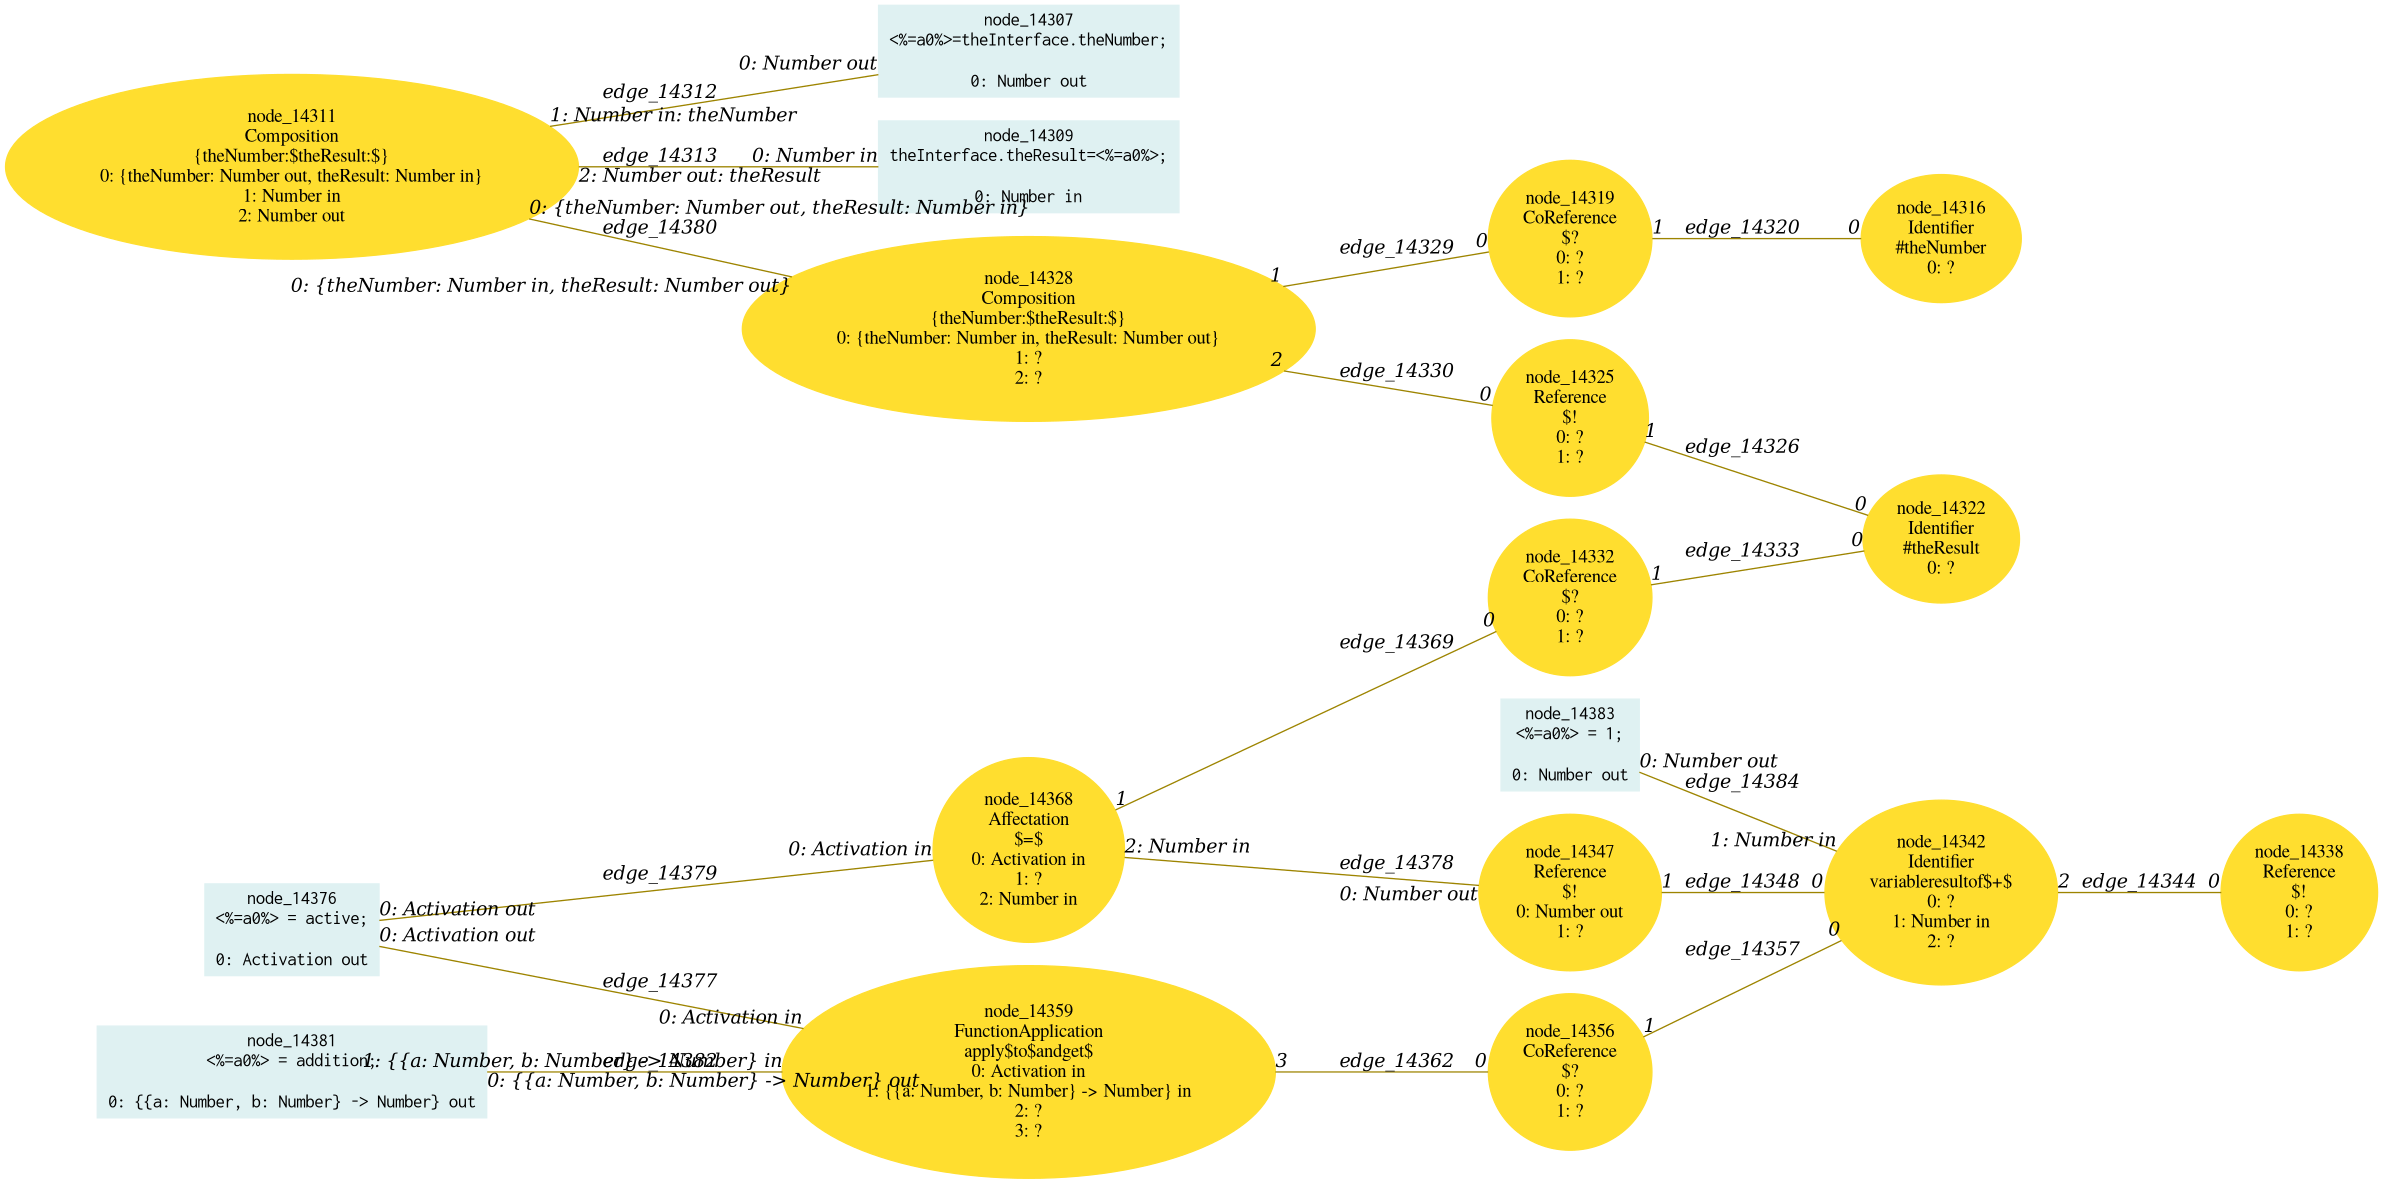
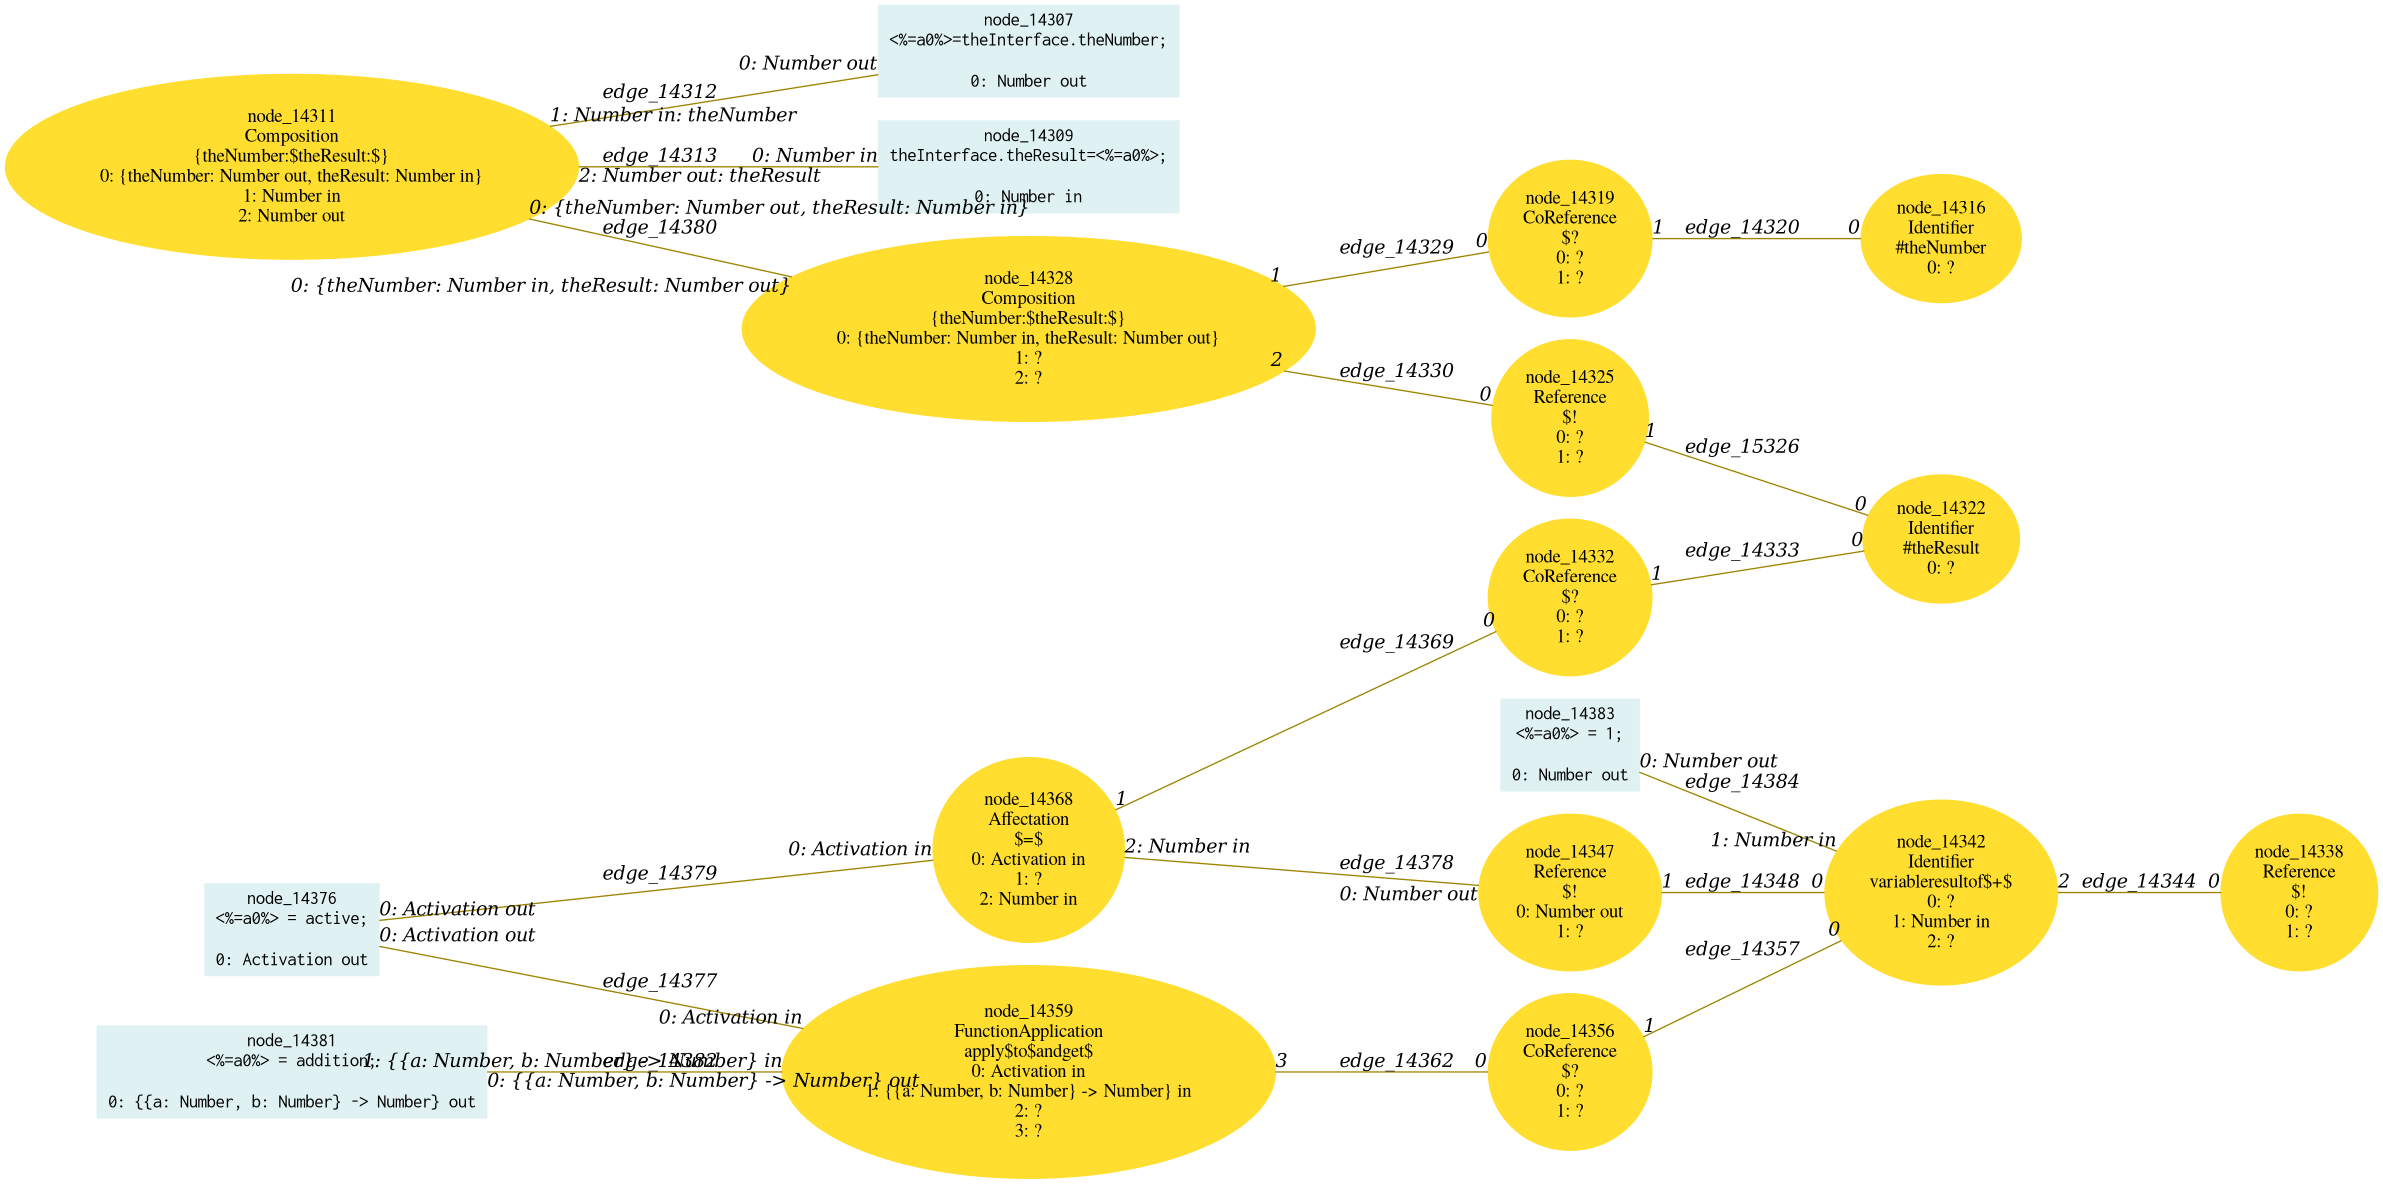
(1743, 448) -> (1743, 448)
